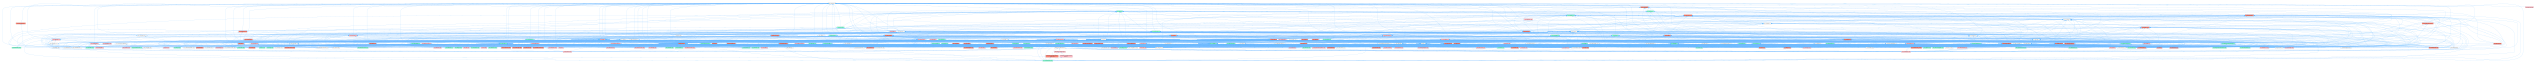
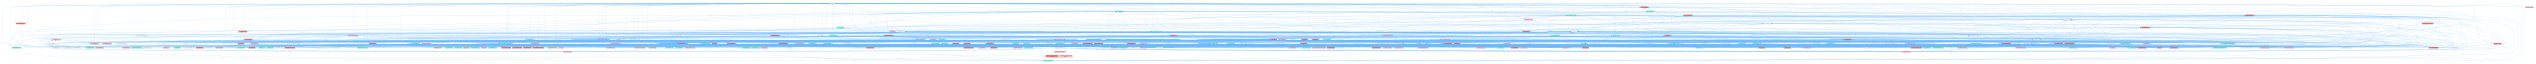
(2021, 48) -> (2021, 48)
(2245, 48) -> (2245, 48)
